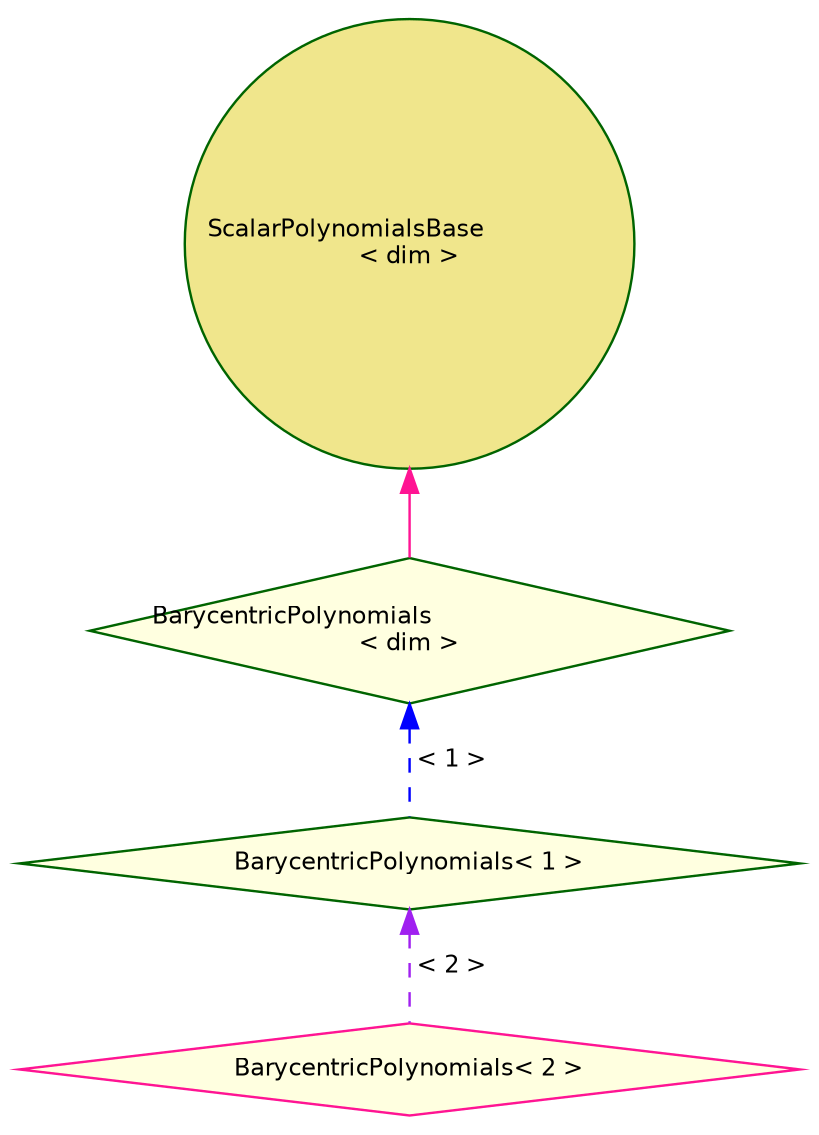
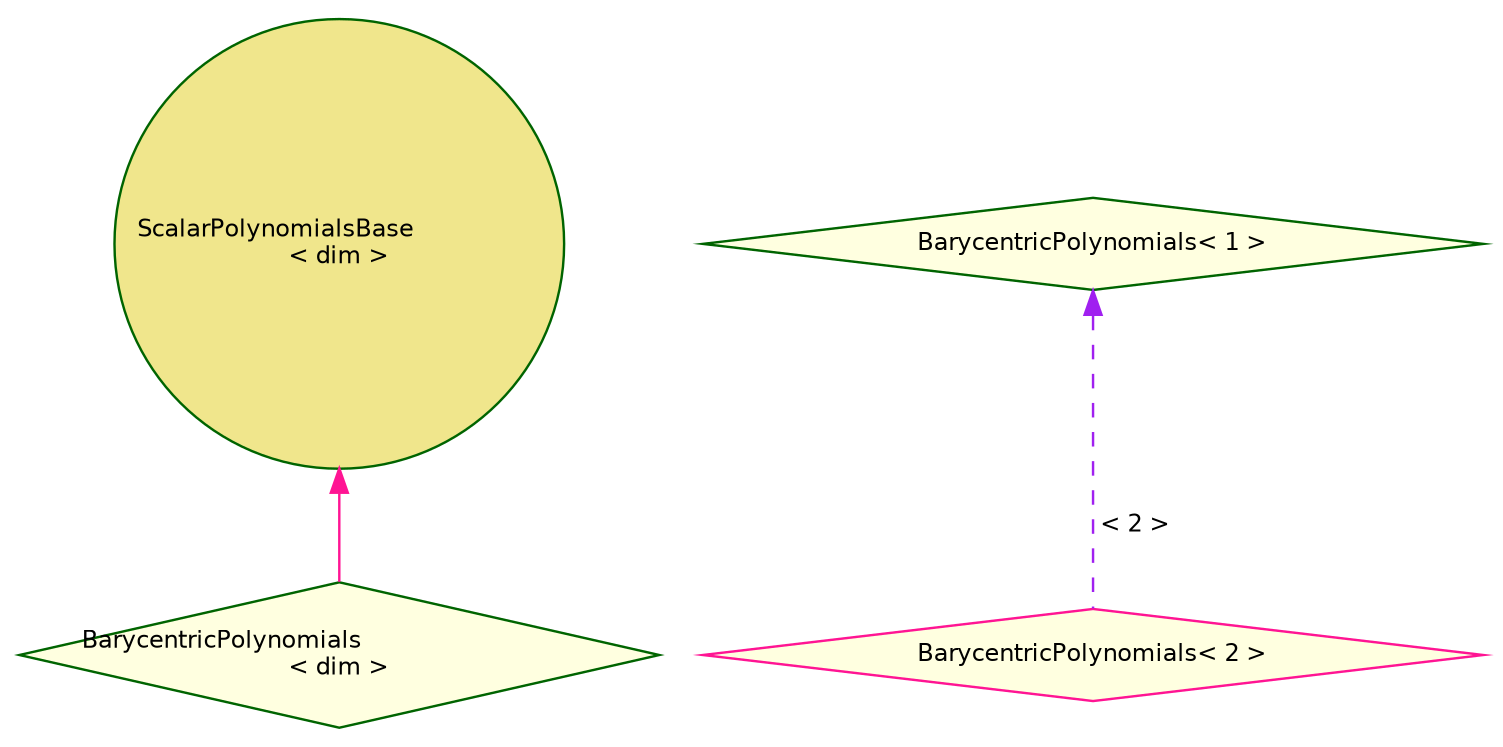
(410, 773) -> none
